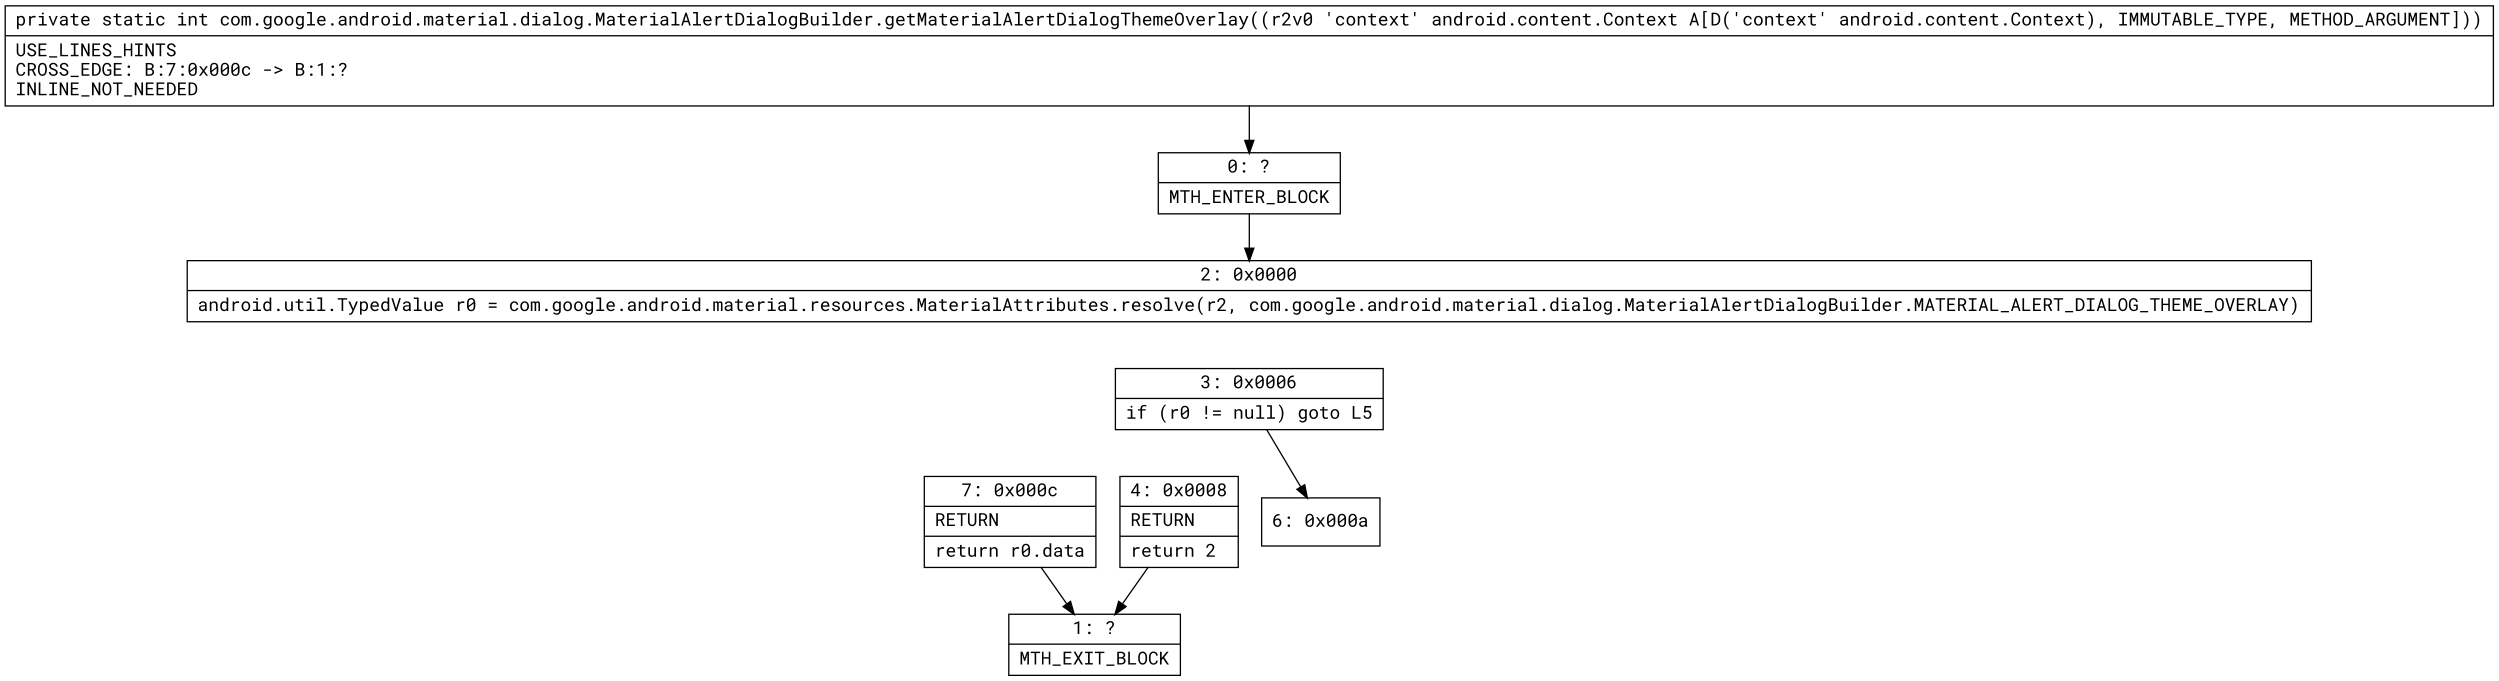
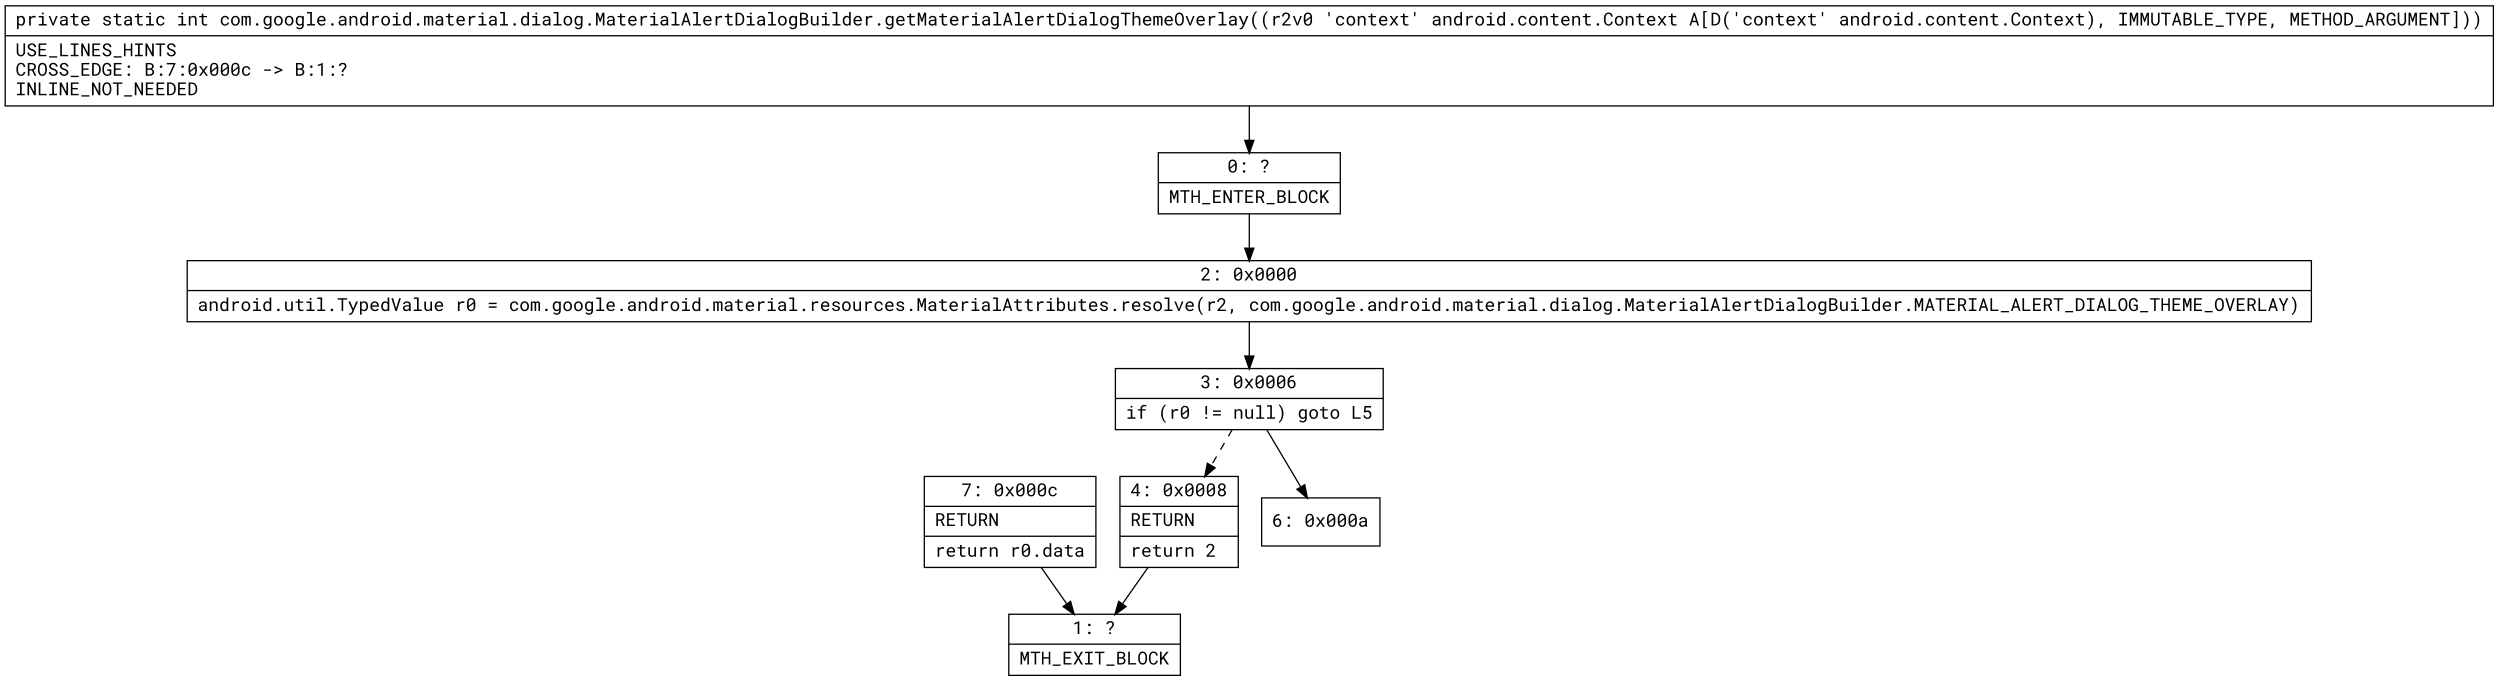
none -> (1249, 339)
none -> (1222, 448)
